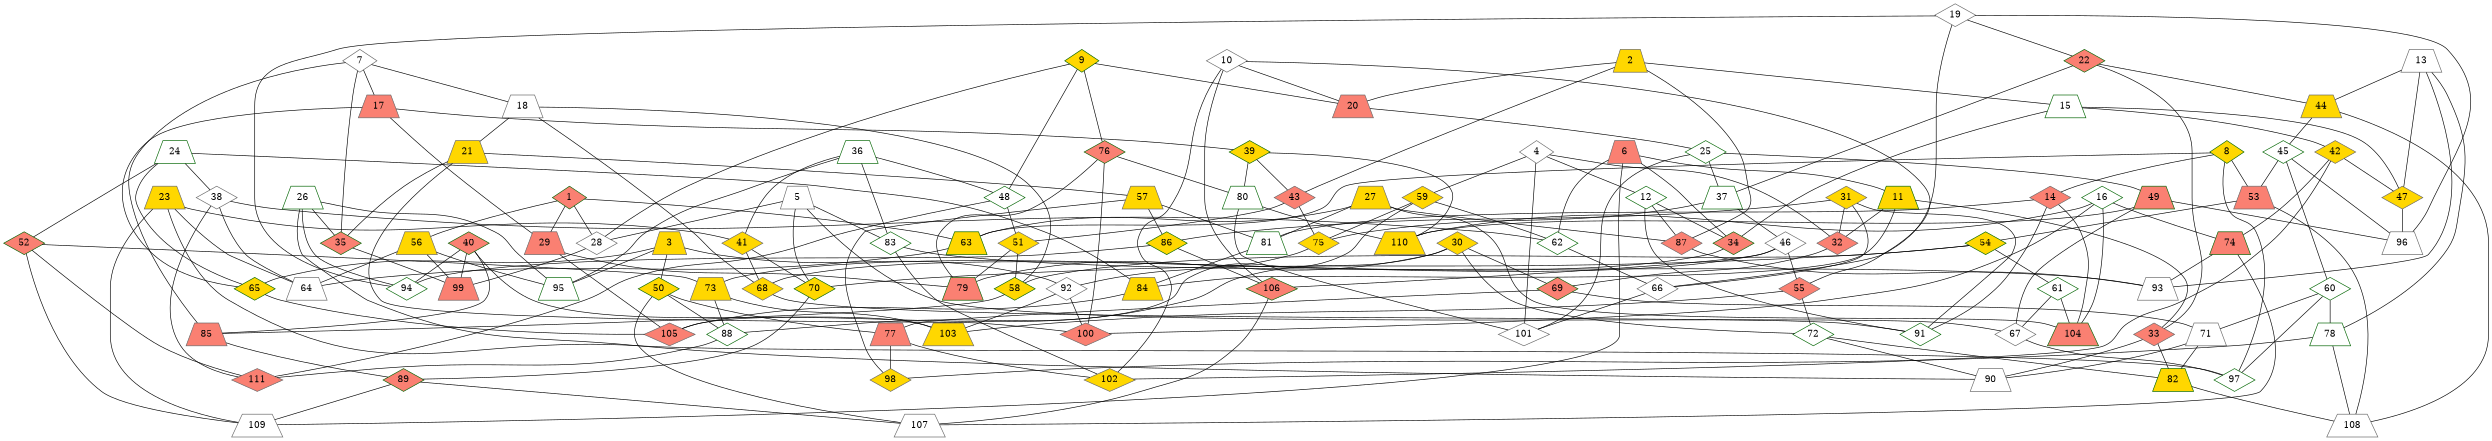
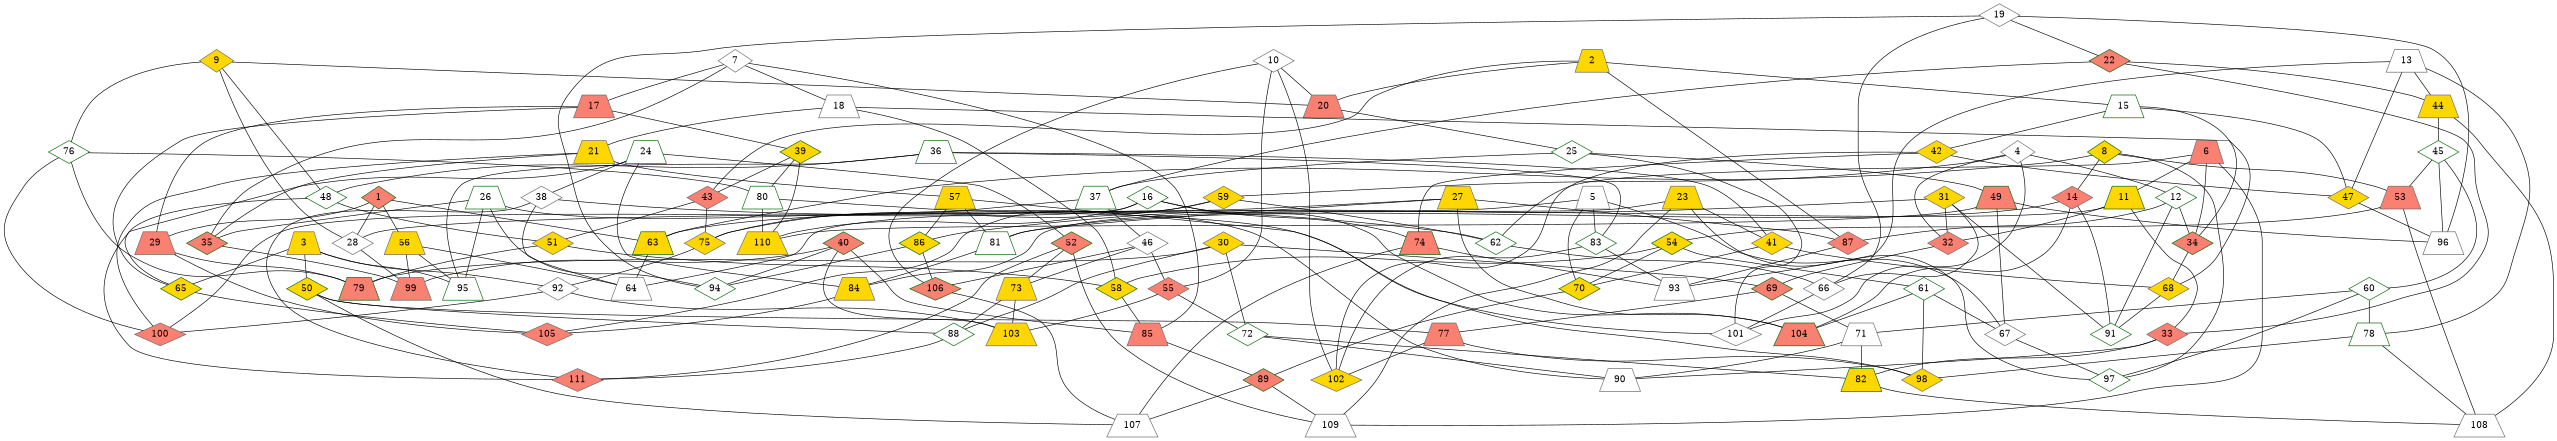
(1082, 61) -> (217, 61)
(1105, 152) -> (69, 152)
none -> (1923, 334)
